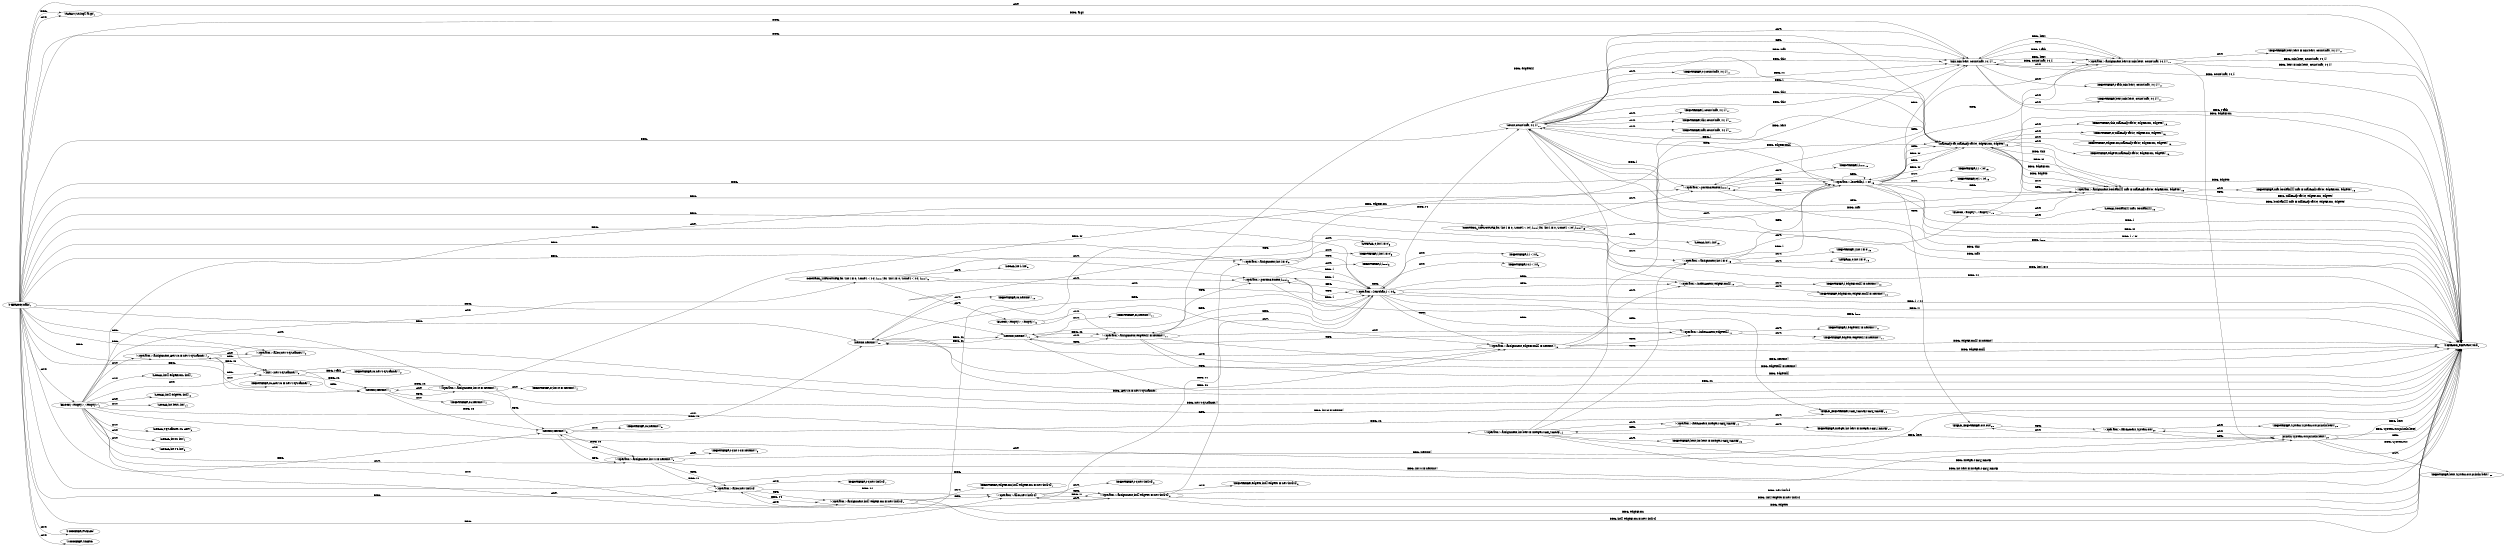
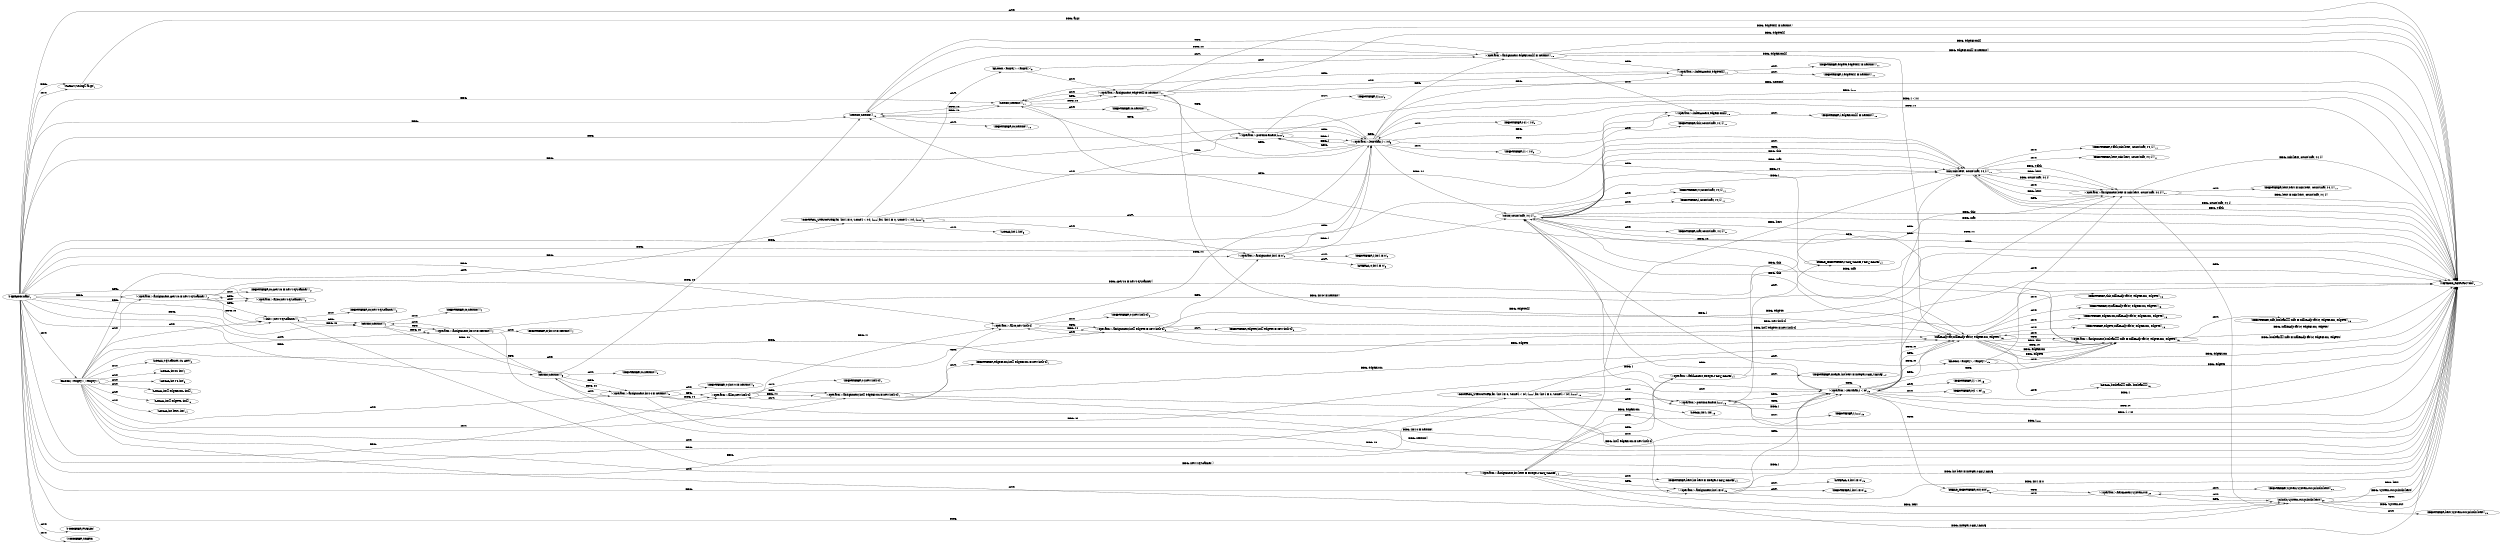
(1610, 123) -> (1606, 137)
(1854, 294) -> none
none -> (1534, 345)
(334, 371) -> (332, 313)
(1741, 441) -> (1736, 480)
